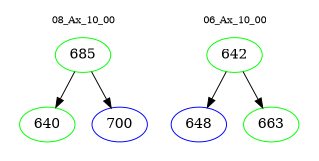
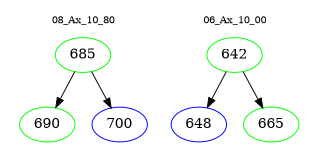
(83, 21) -> (83, 21)
(47, 125) -> (47, 125)
(271, 125) -> (271, 125)
